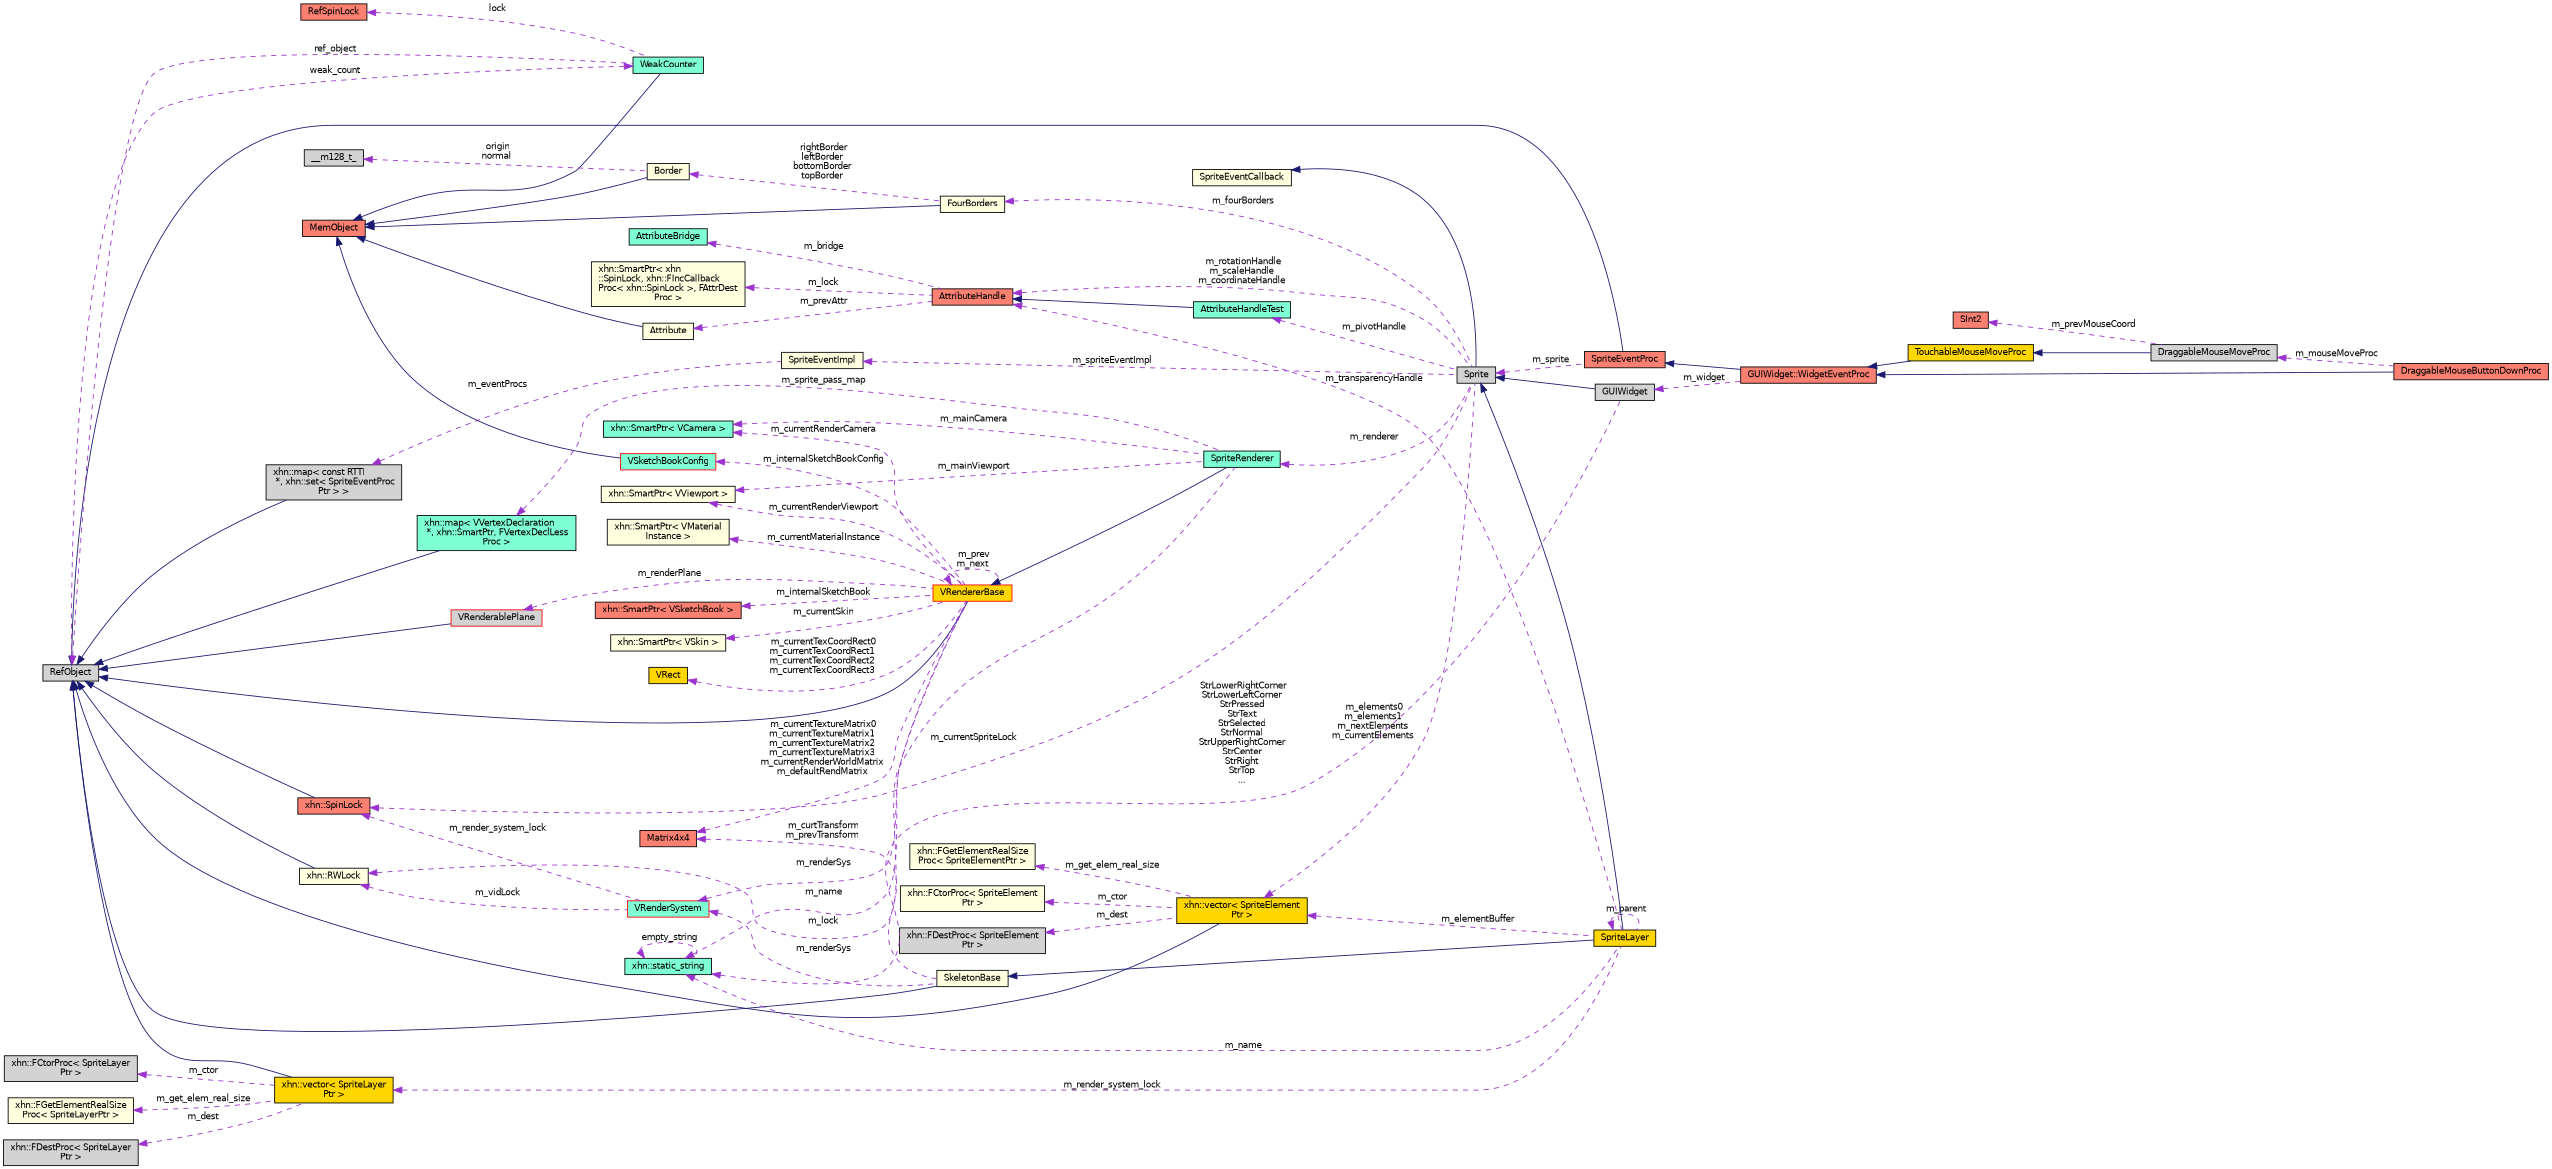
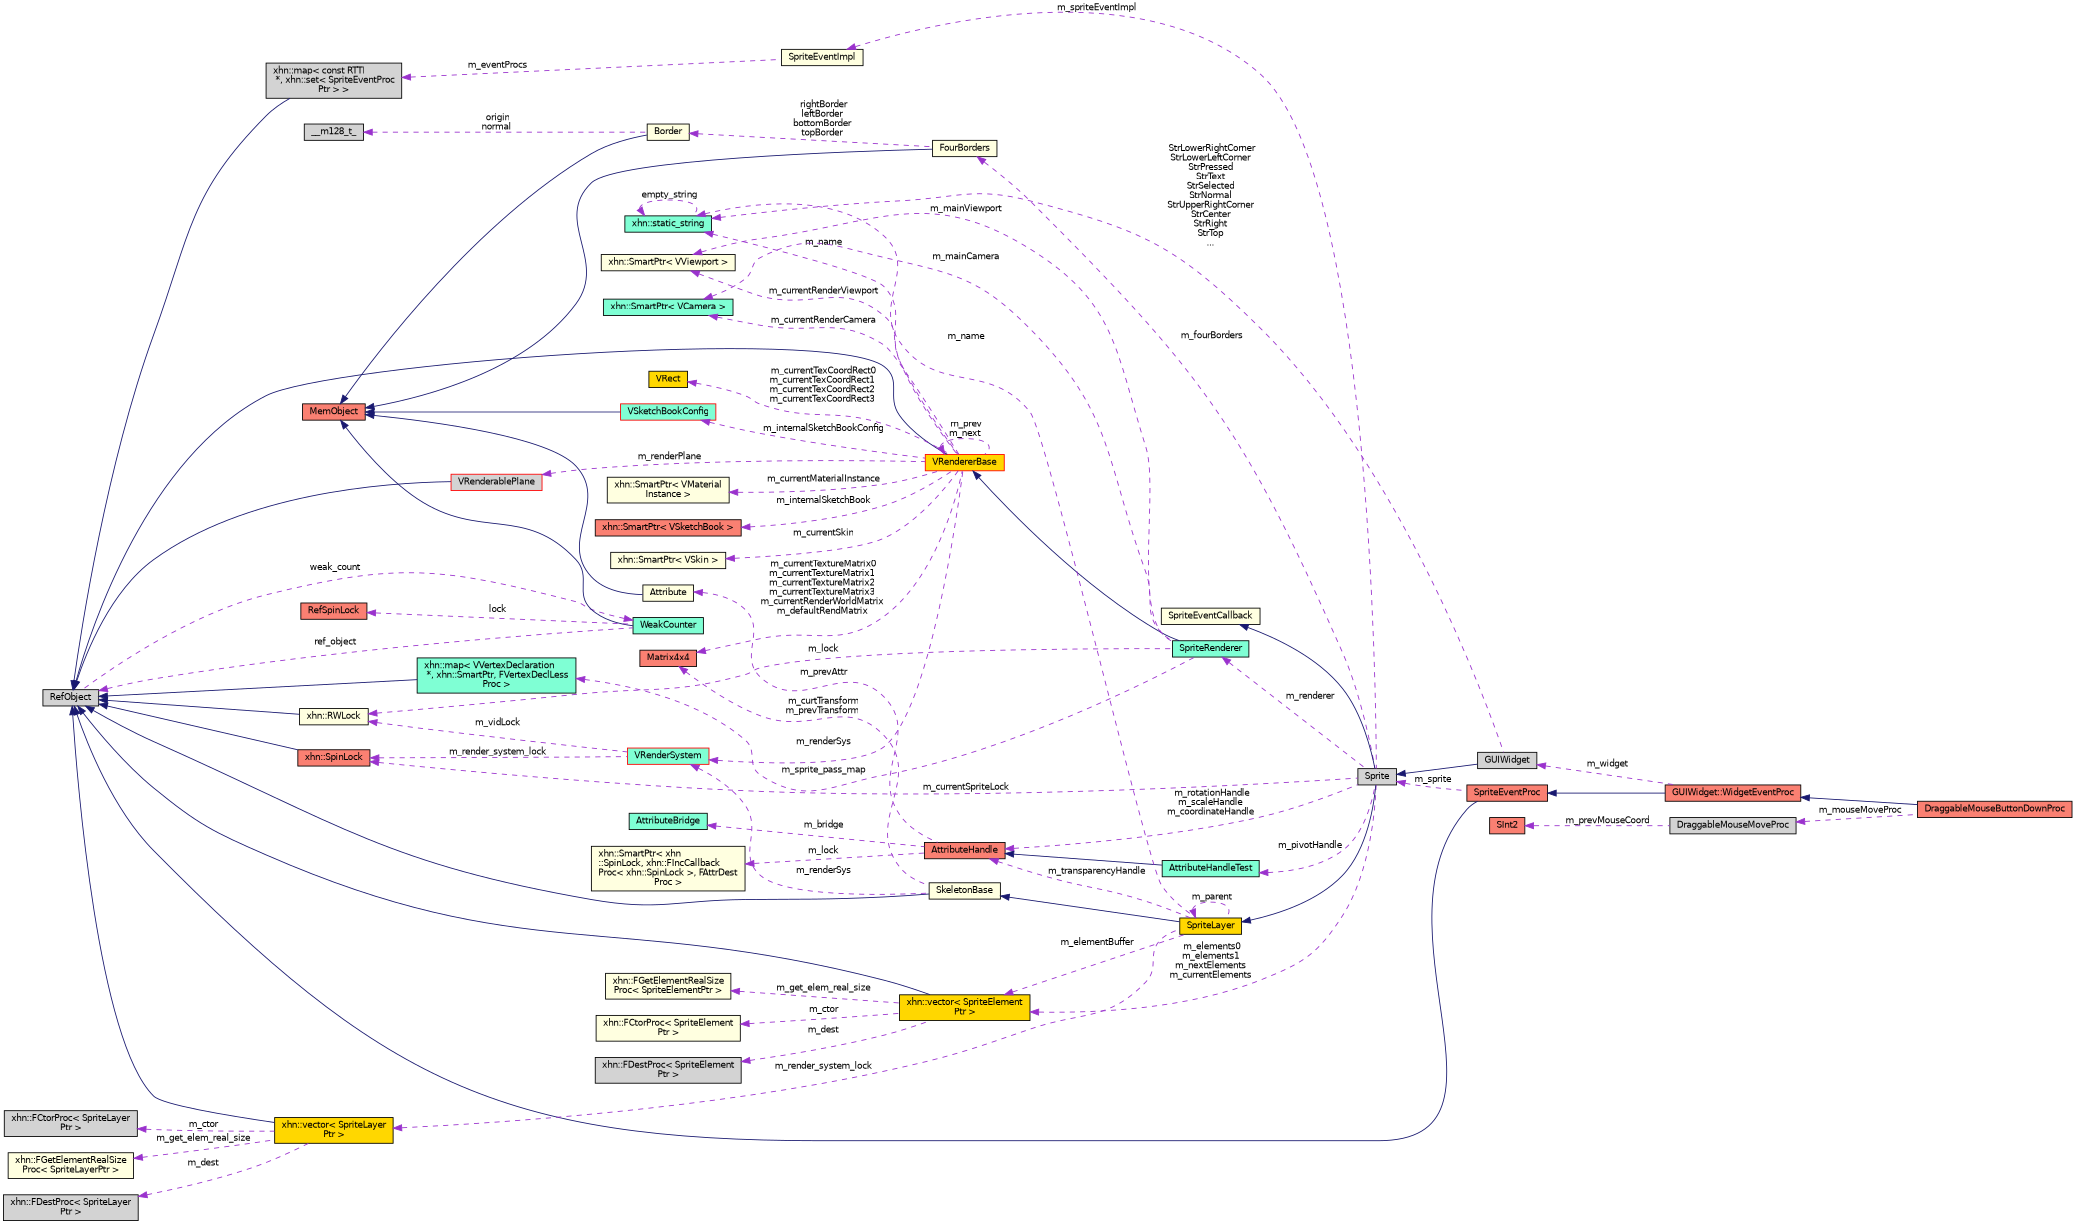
(1971, 353) -> none
(1574, 655) -> (1340, 877)
